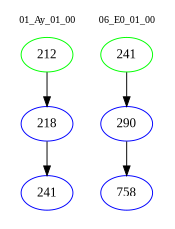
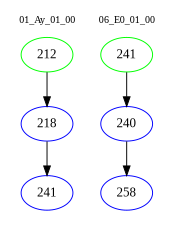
(127, 124) -> (127, 124)
(127, 193) -> (127, 193)
